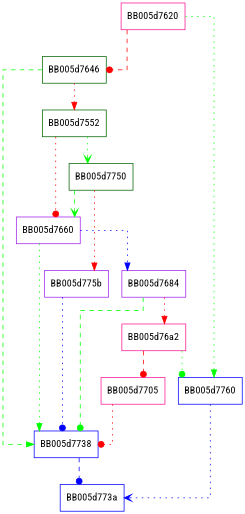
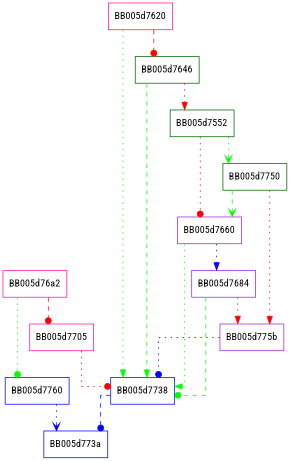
(214, 179) -> (123, 200)
(164, 307) -> (238, 307)
